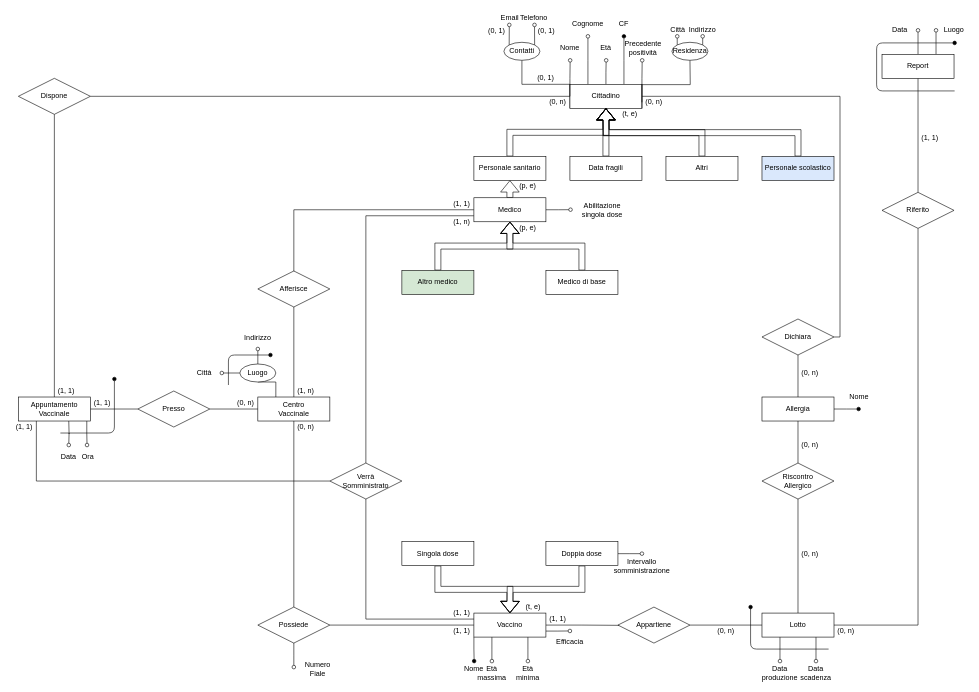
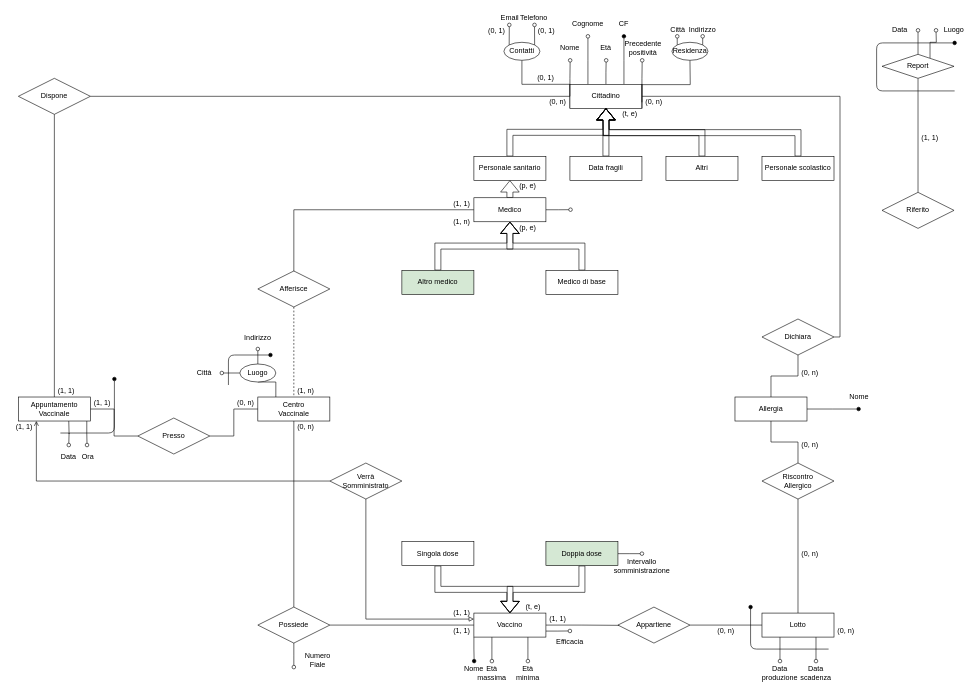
(918, 66) -> (918, 66)
(798, 168) -> (798, 168)
(602, 210) -> none
(366, 286) -> none
(294, 352) -> (294, 352)
(174, 409) -> (174, 436)
(798, 409) -> (771, 409)
(36, 424) -> (36, 425)
(918, 469) -> none
(582, 554) -> (582, 554)
(469, 619) -> (468, 619)
(318, 669) -> (318, 660)
